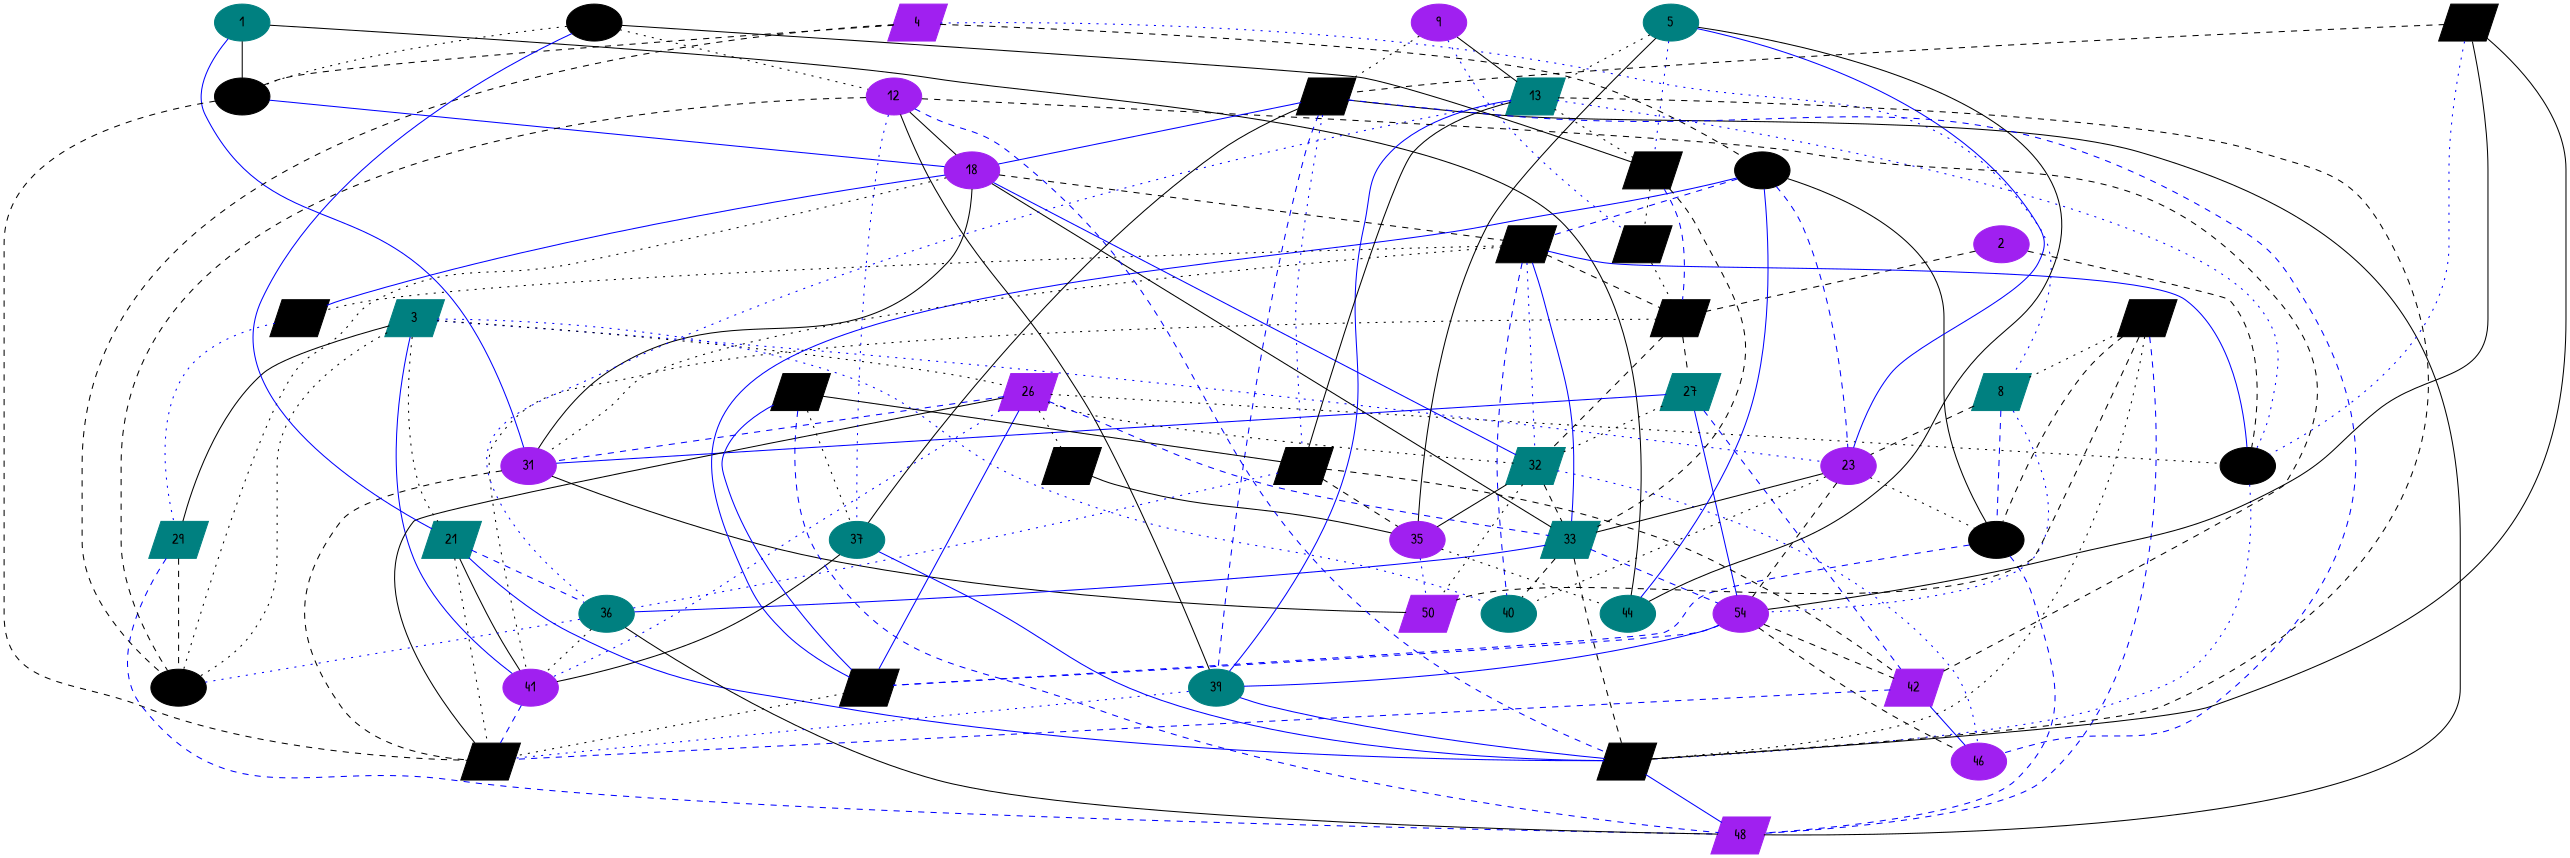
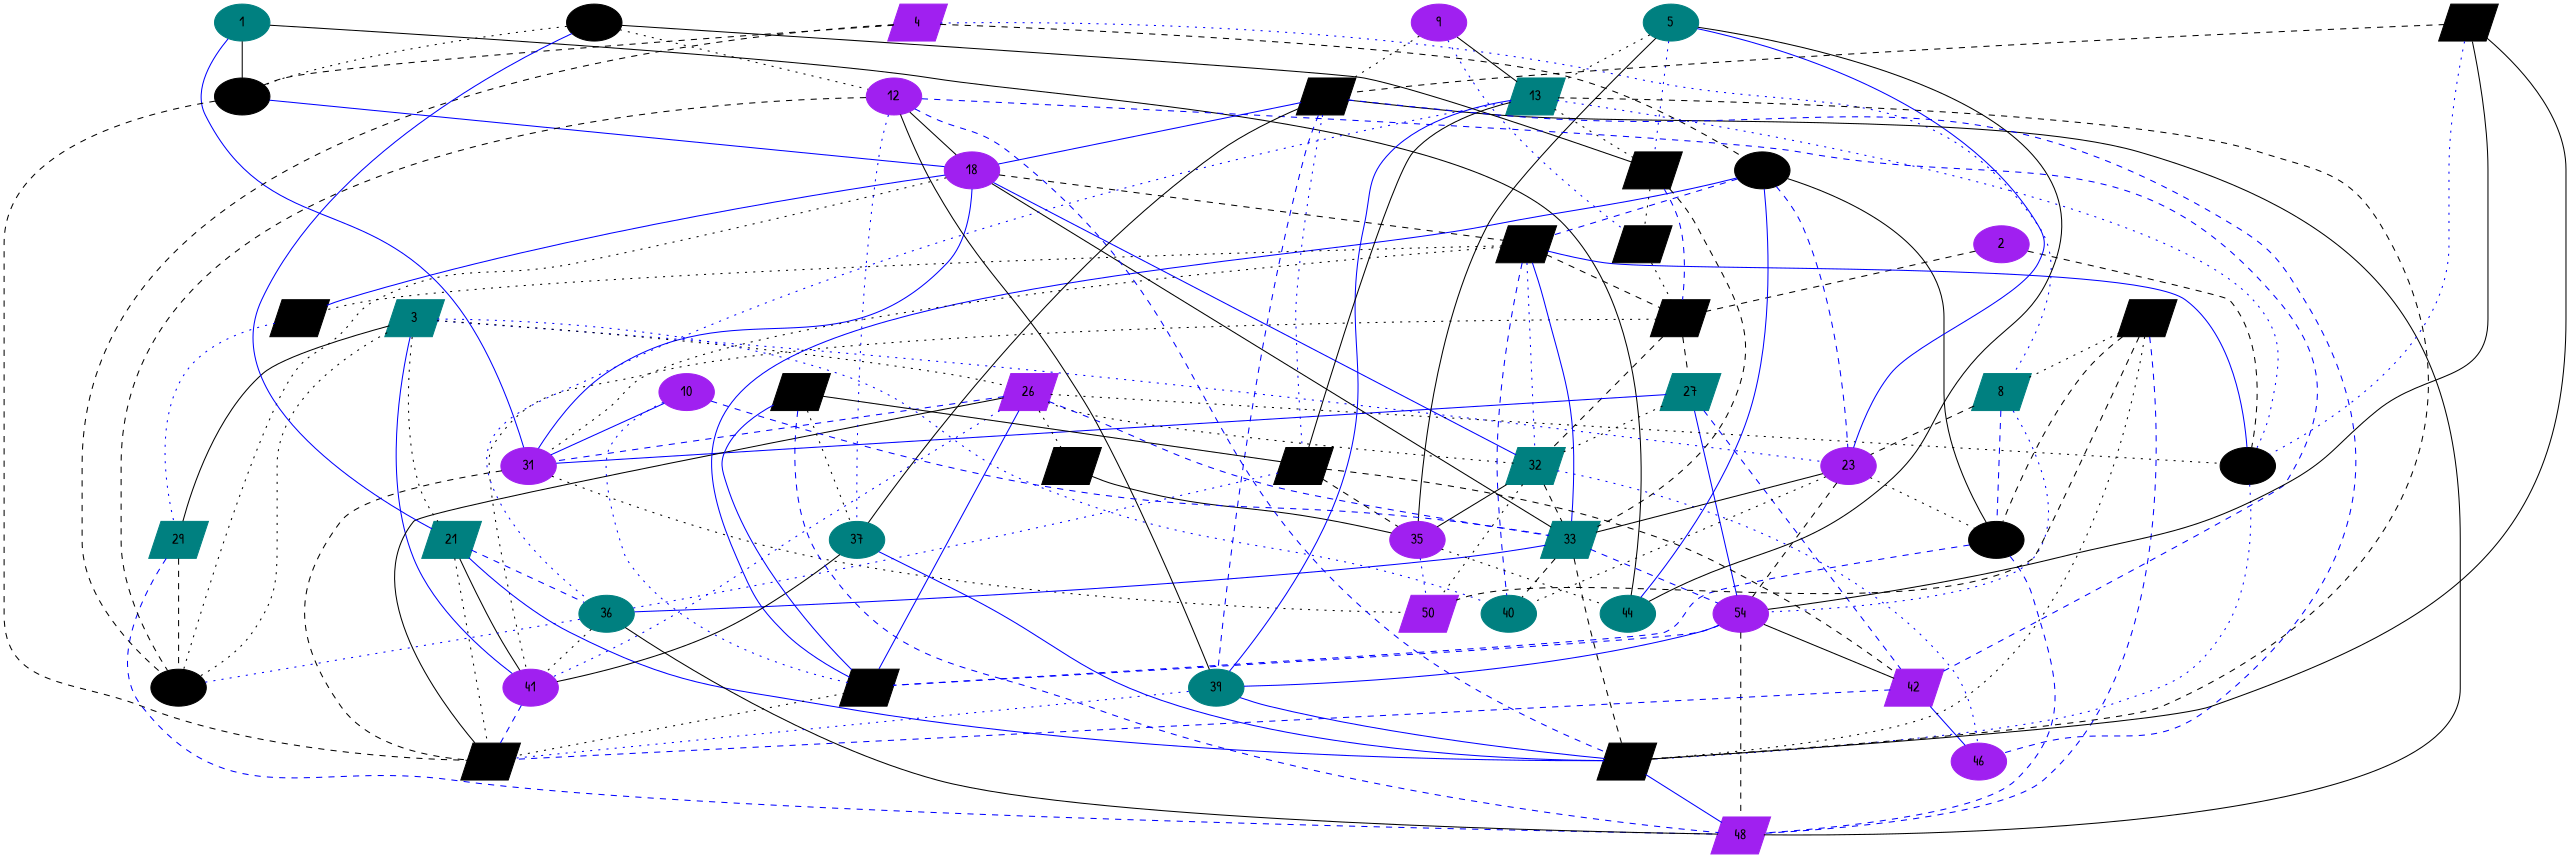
(1964, 169) -> (1964, 169)
(770, 329) -> (770, 329)
none -> (687, 392)
(972, 582) -> (972, 582)
(1829, 651) -> (1829, 651)
(1865, 699) -> (1741, 725)
